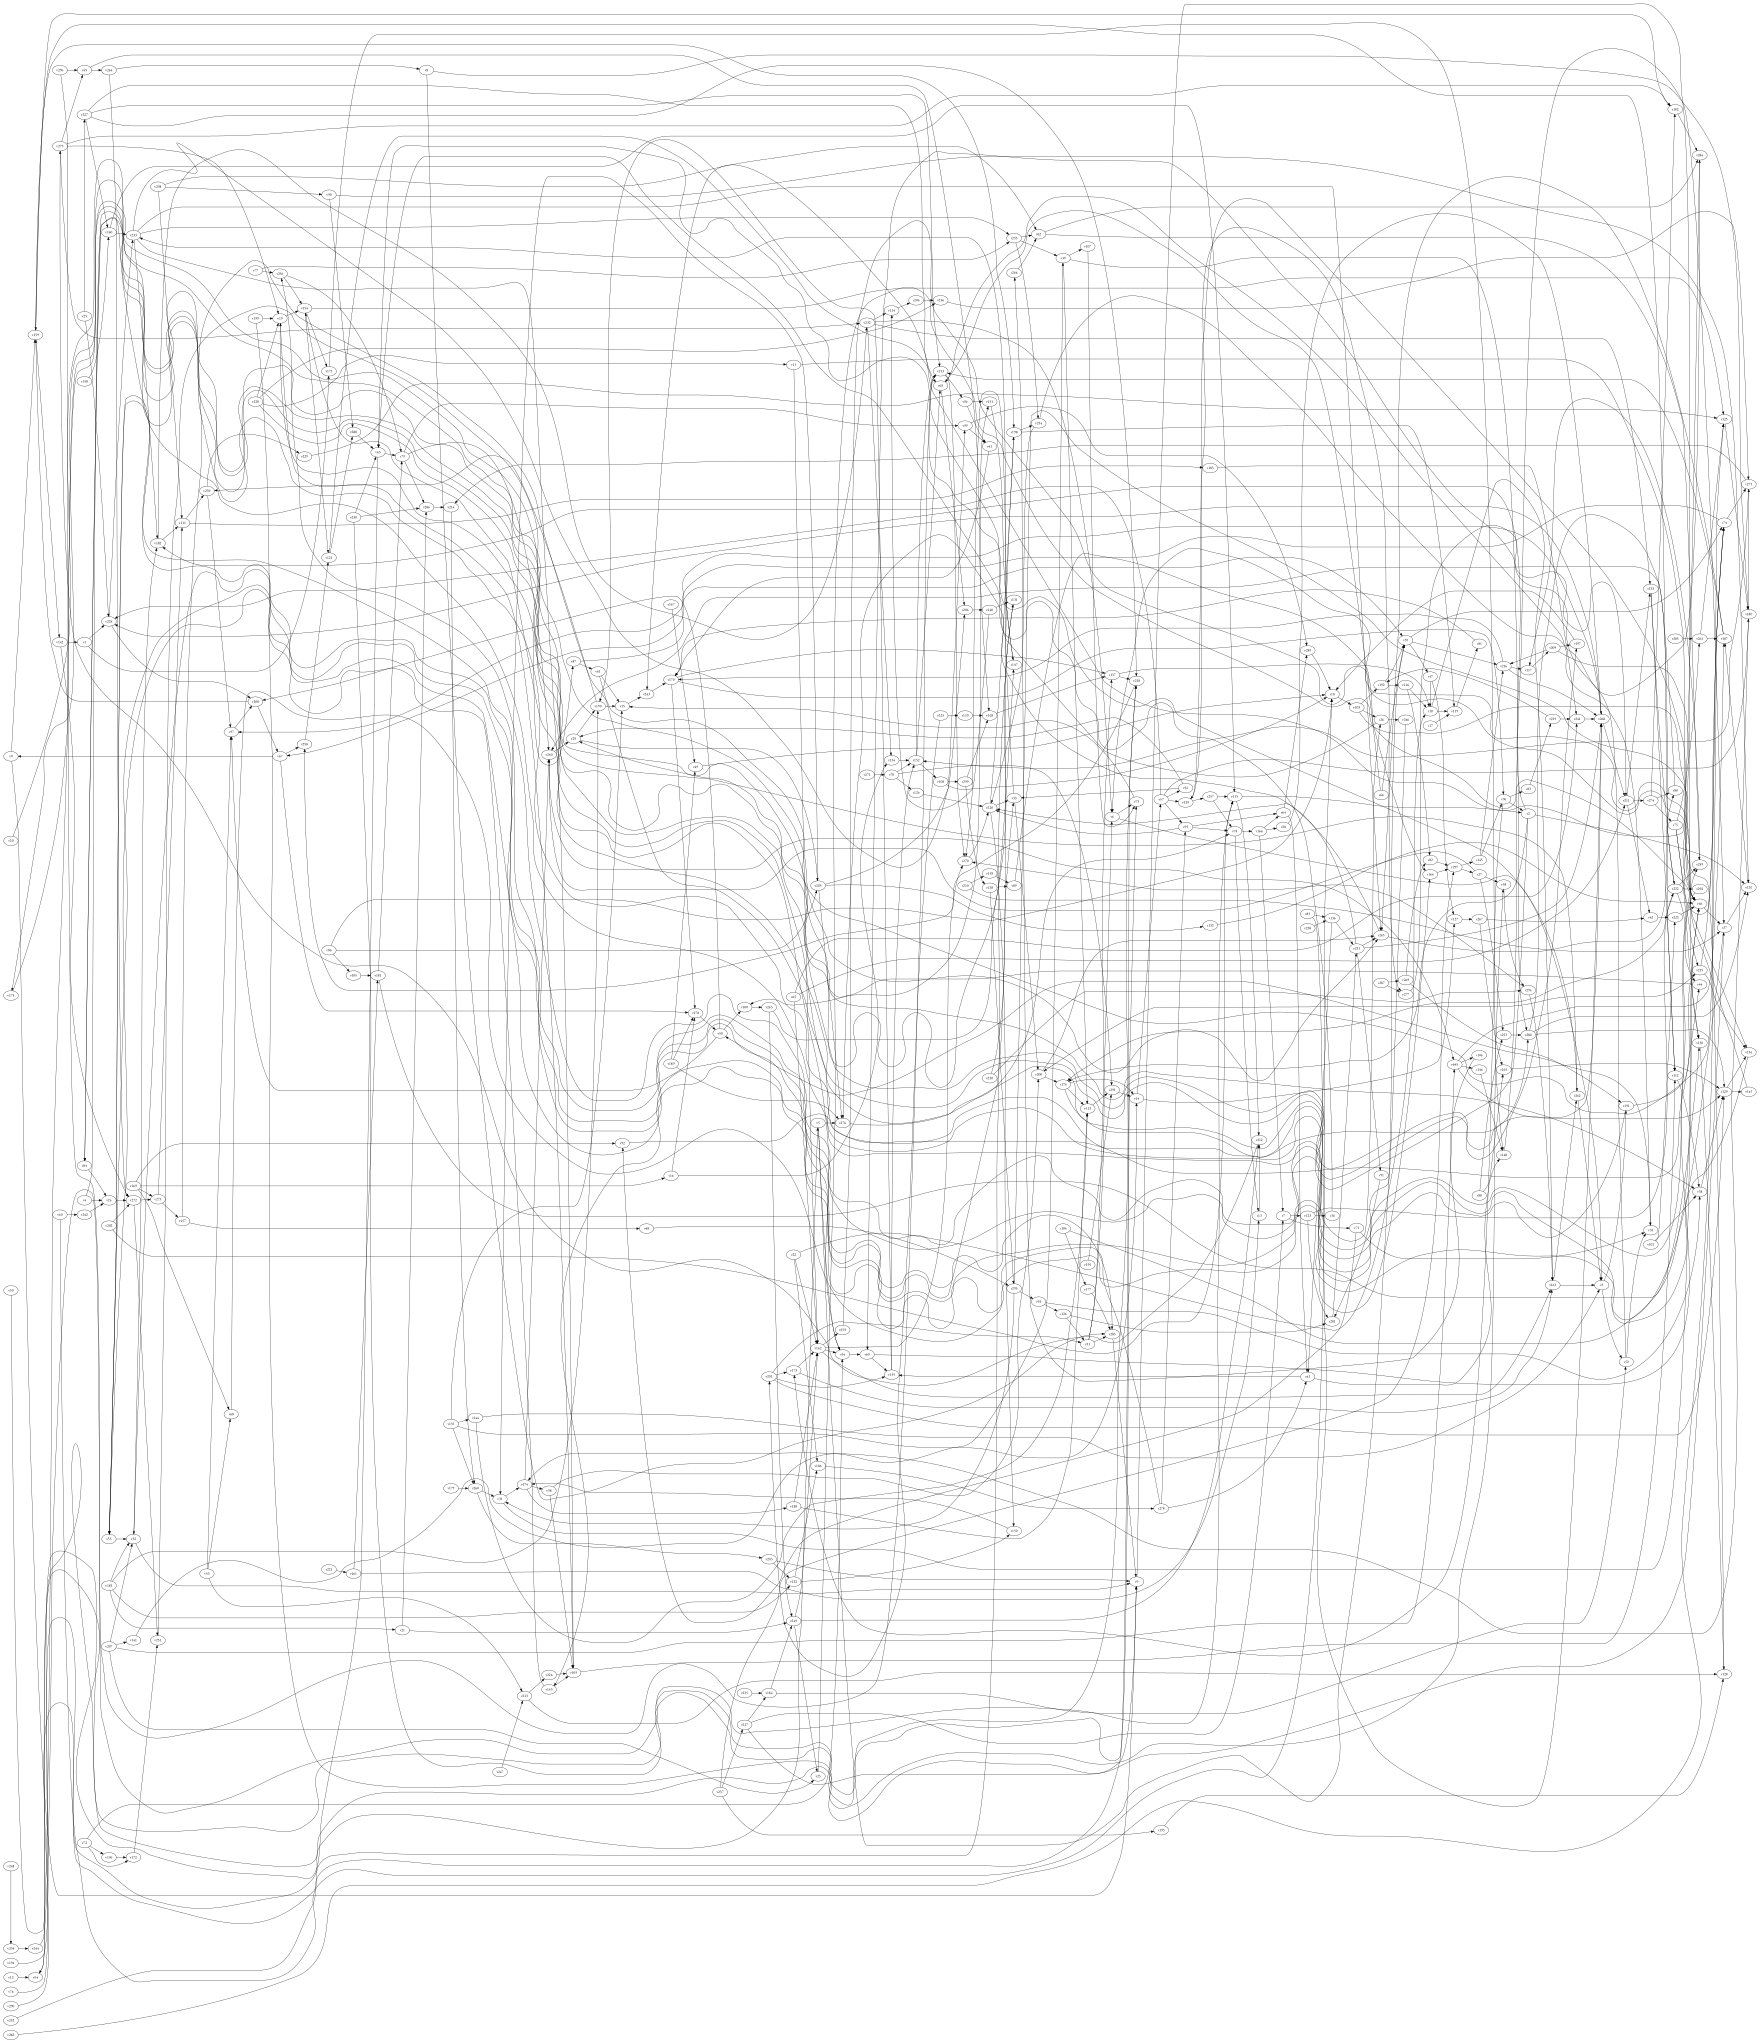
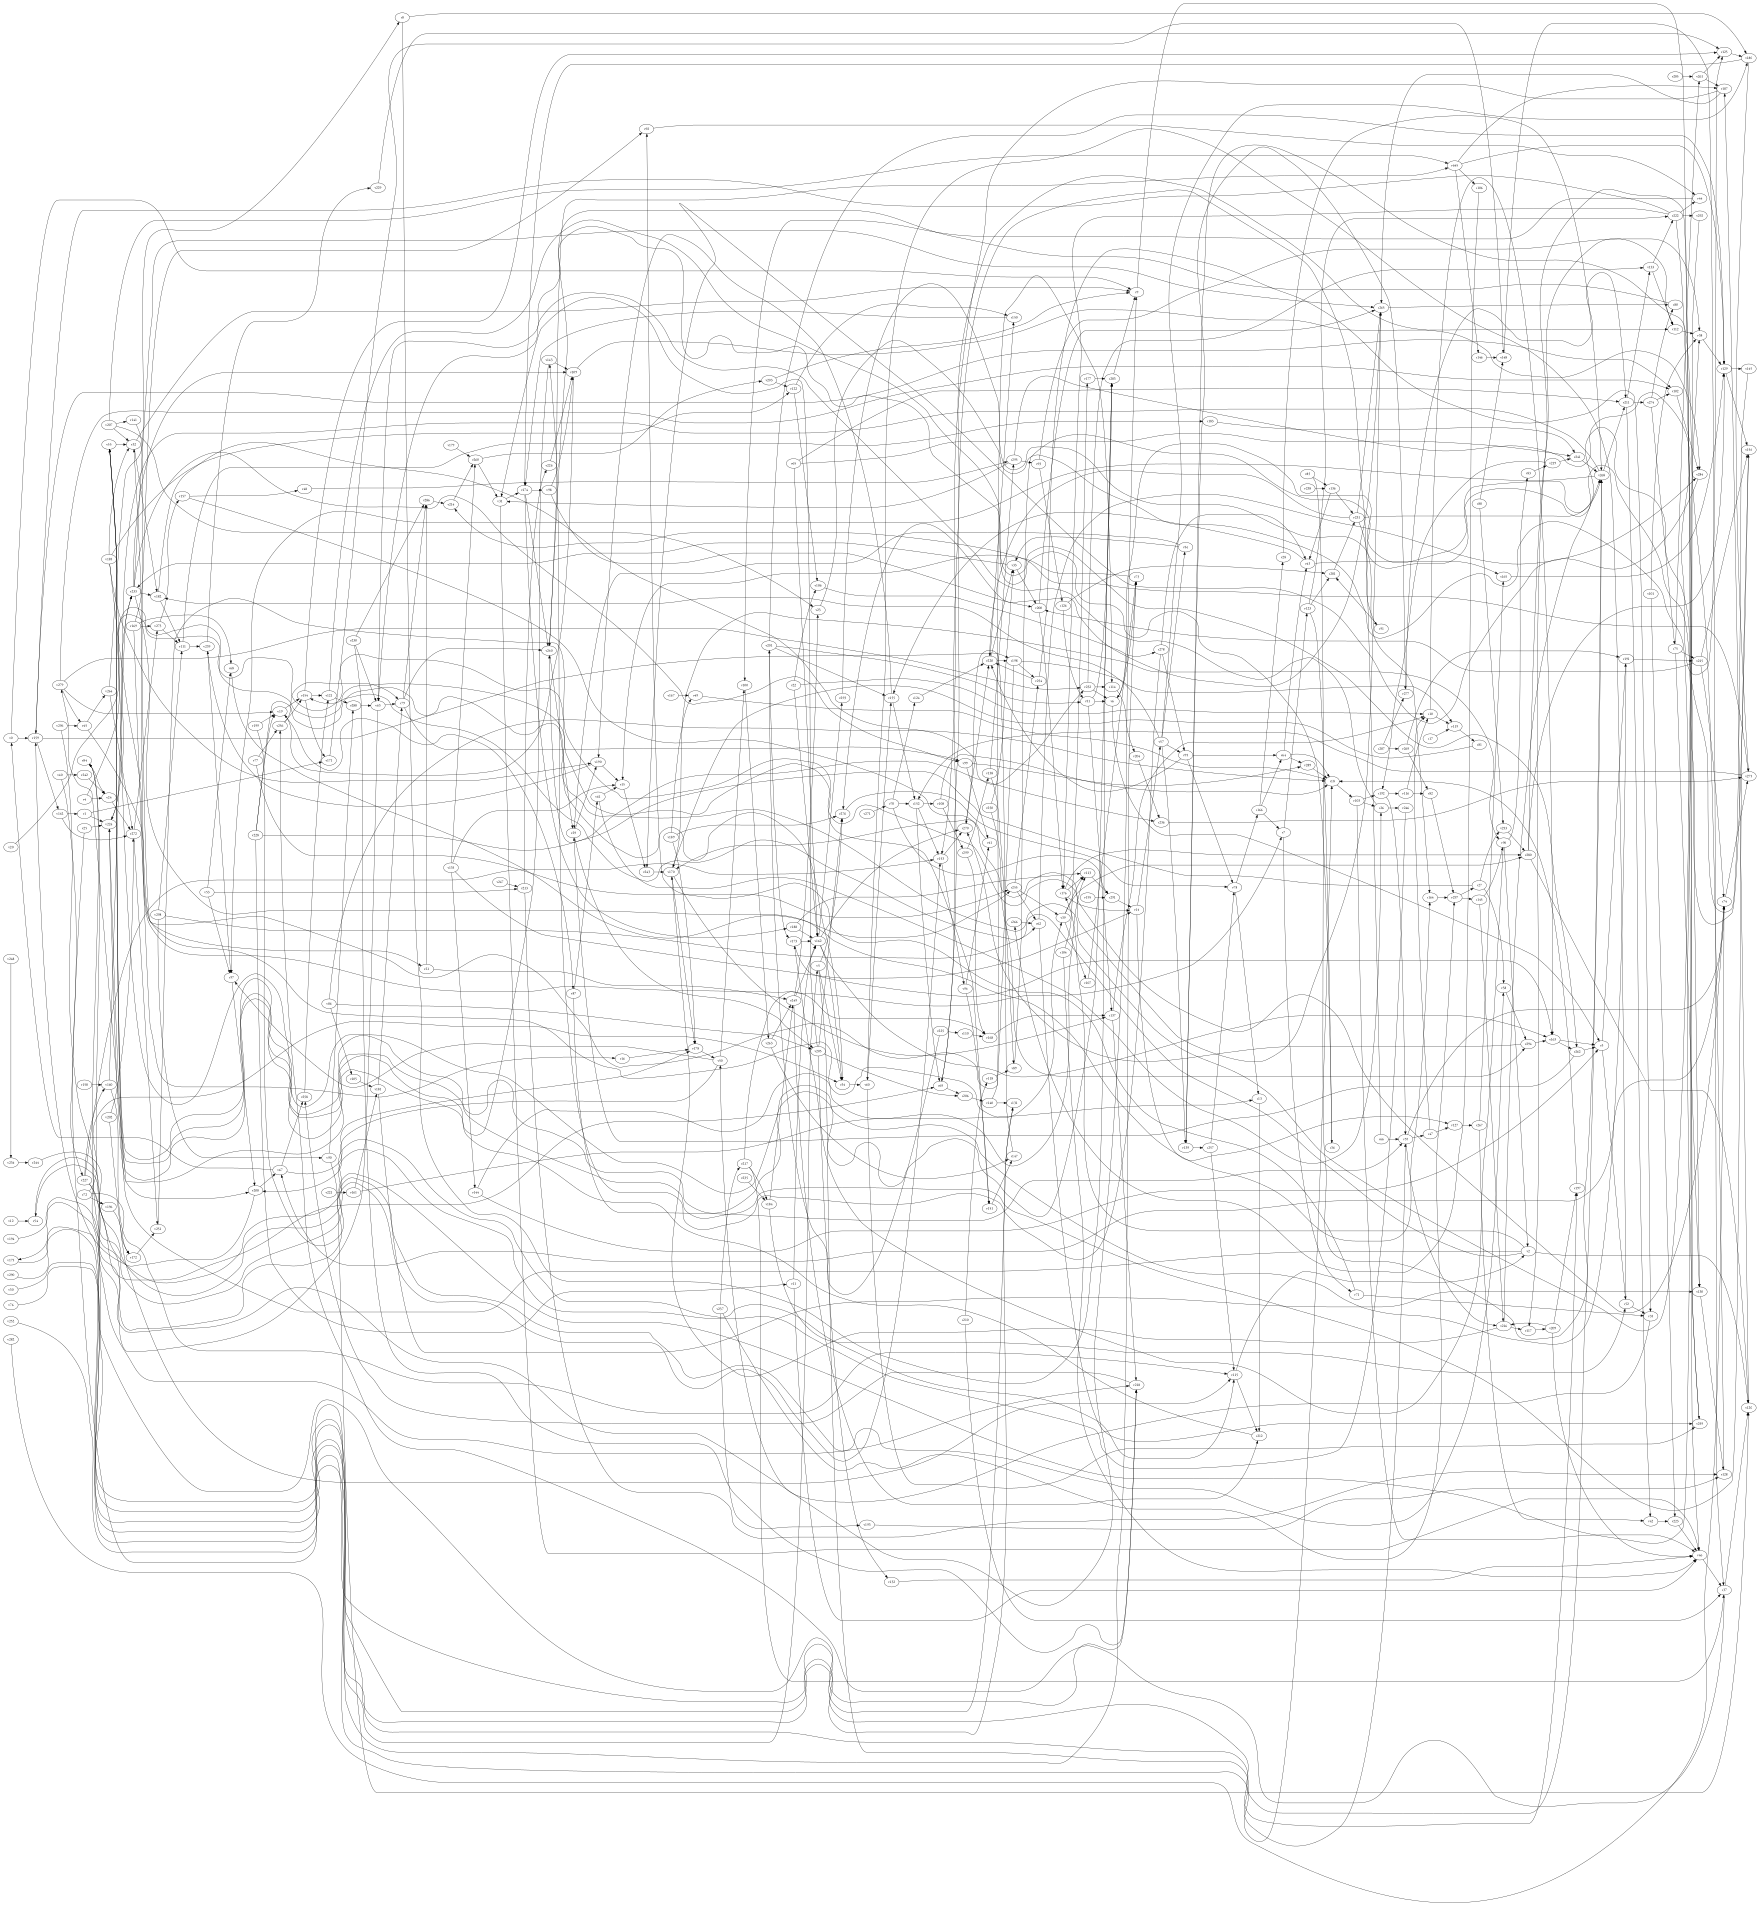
none -> (1312, 757)
(892, 760) -> none
